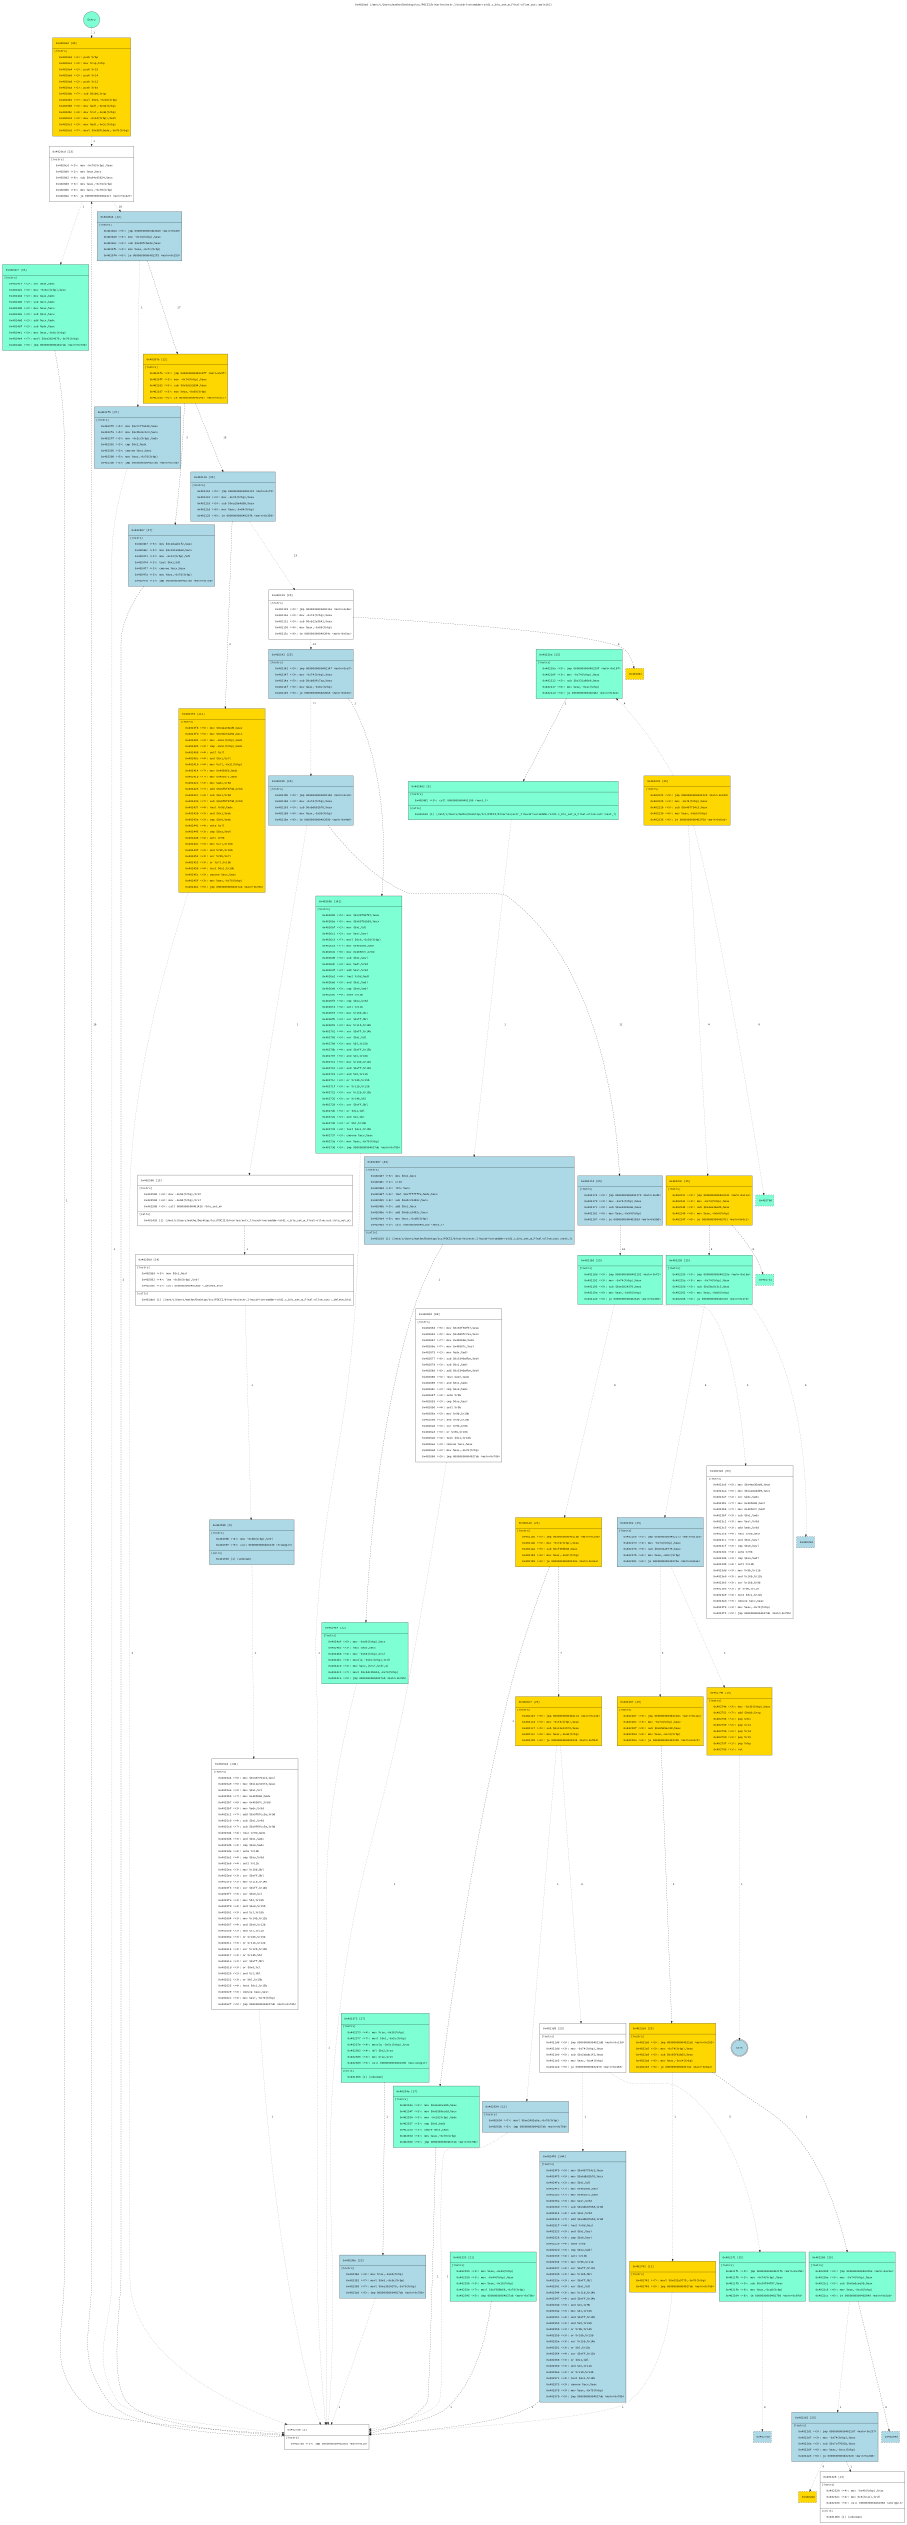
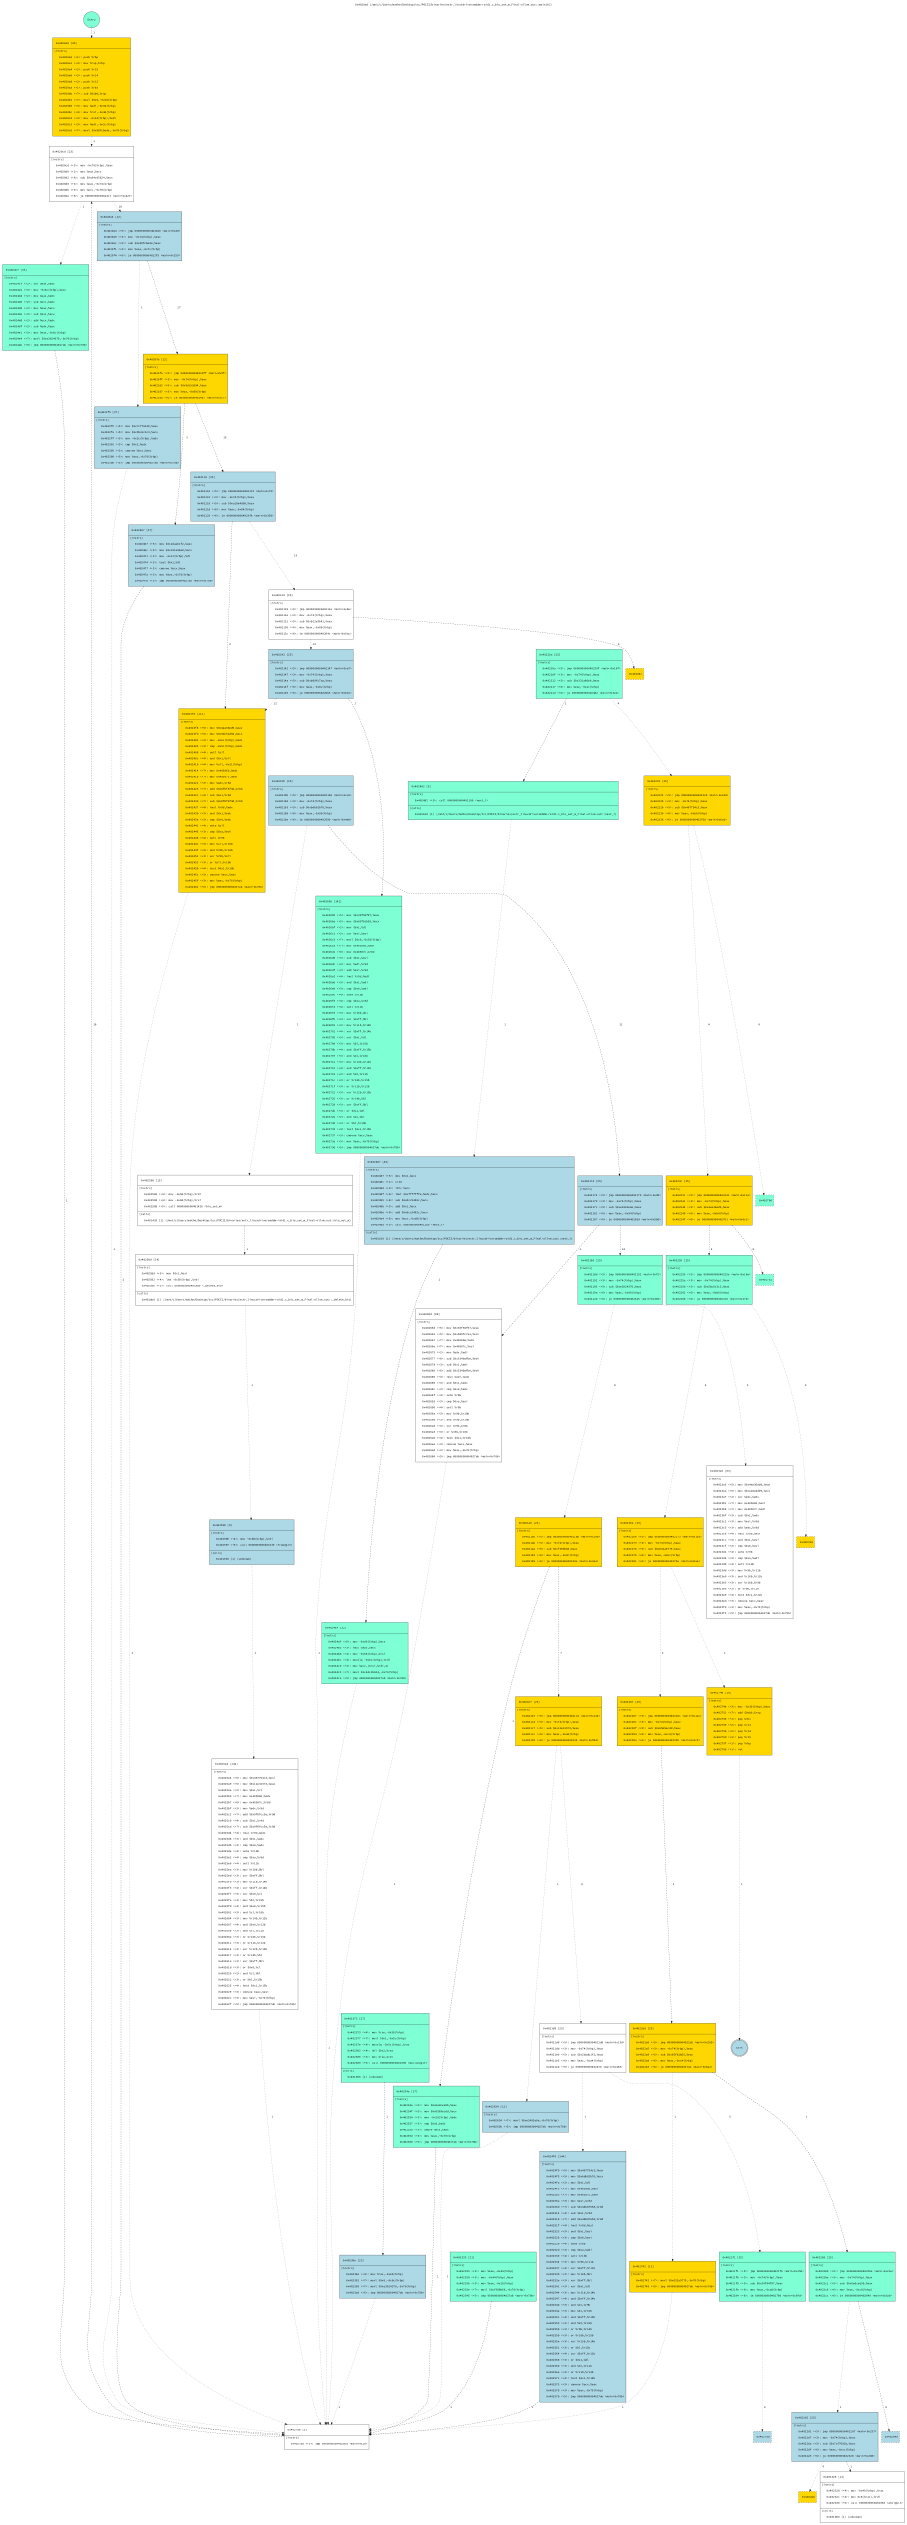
(311, 736) -> (271, 704)
(648, 736) -> (642, 735)
none -> (551, 1280)
(660, 1542) -> (660, 1542)
(806, 1542) -> (806, 1542)
